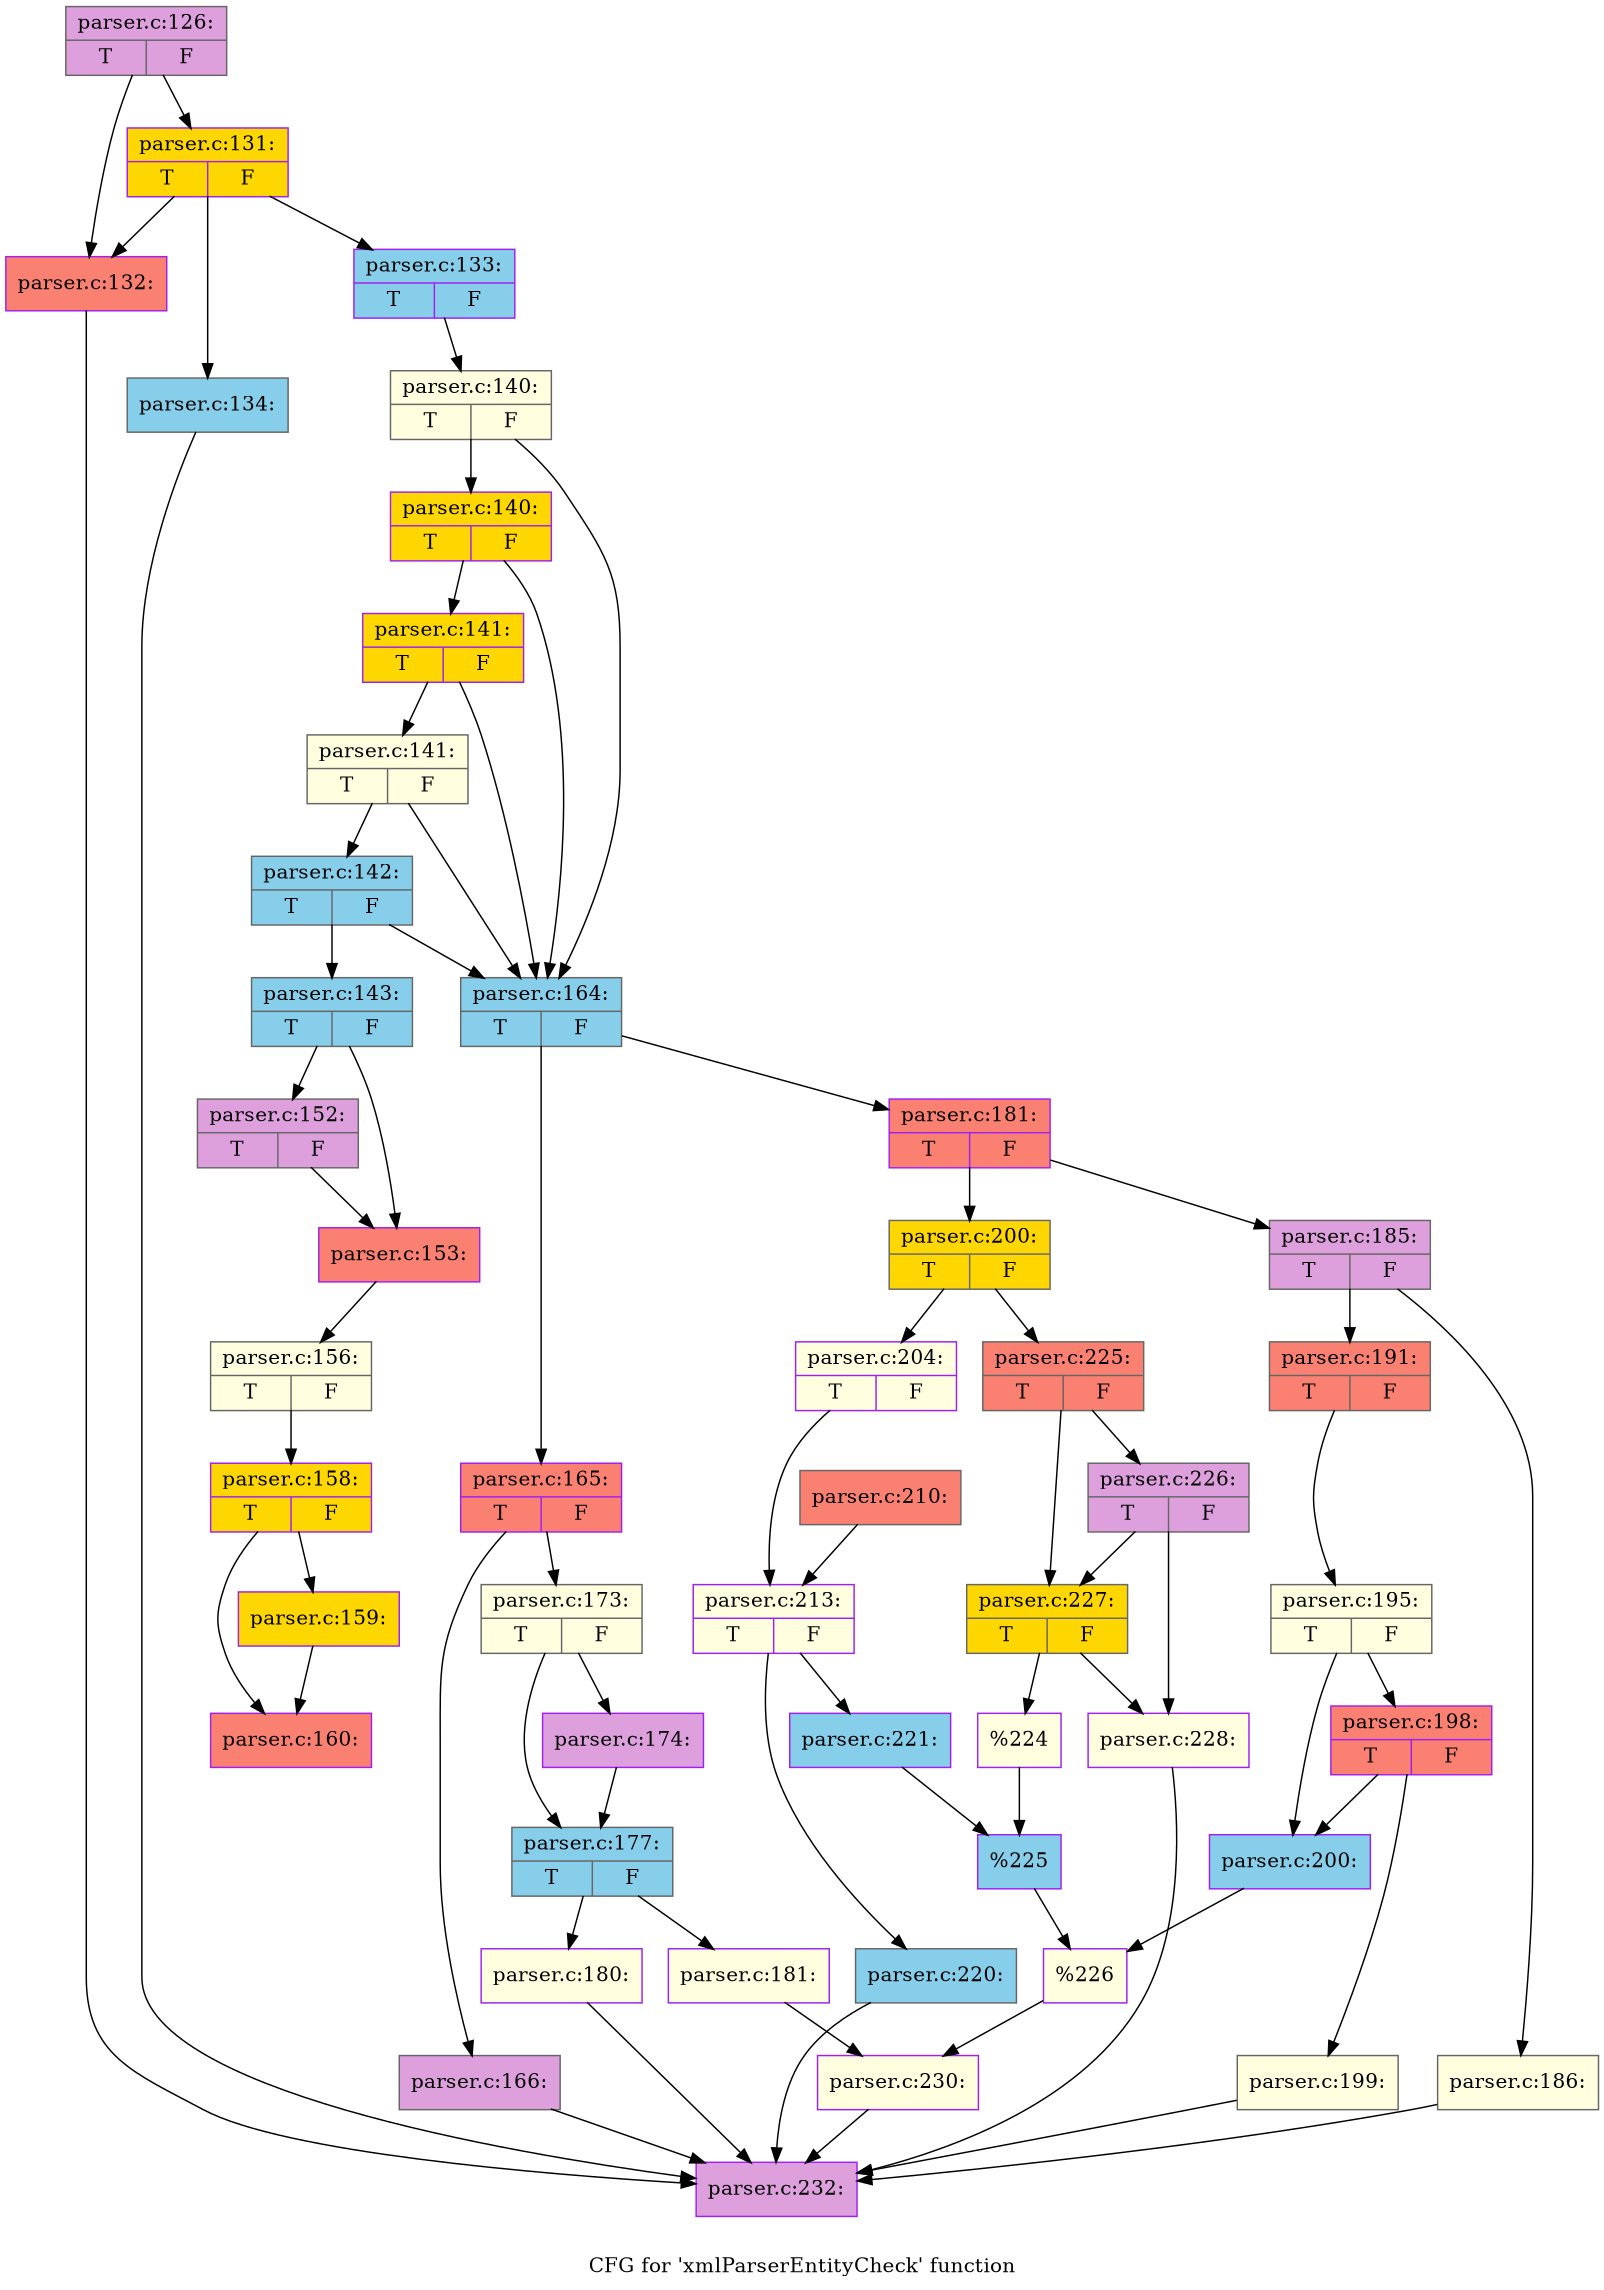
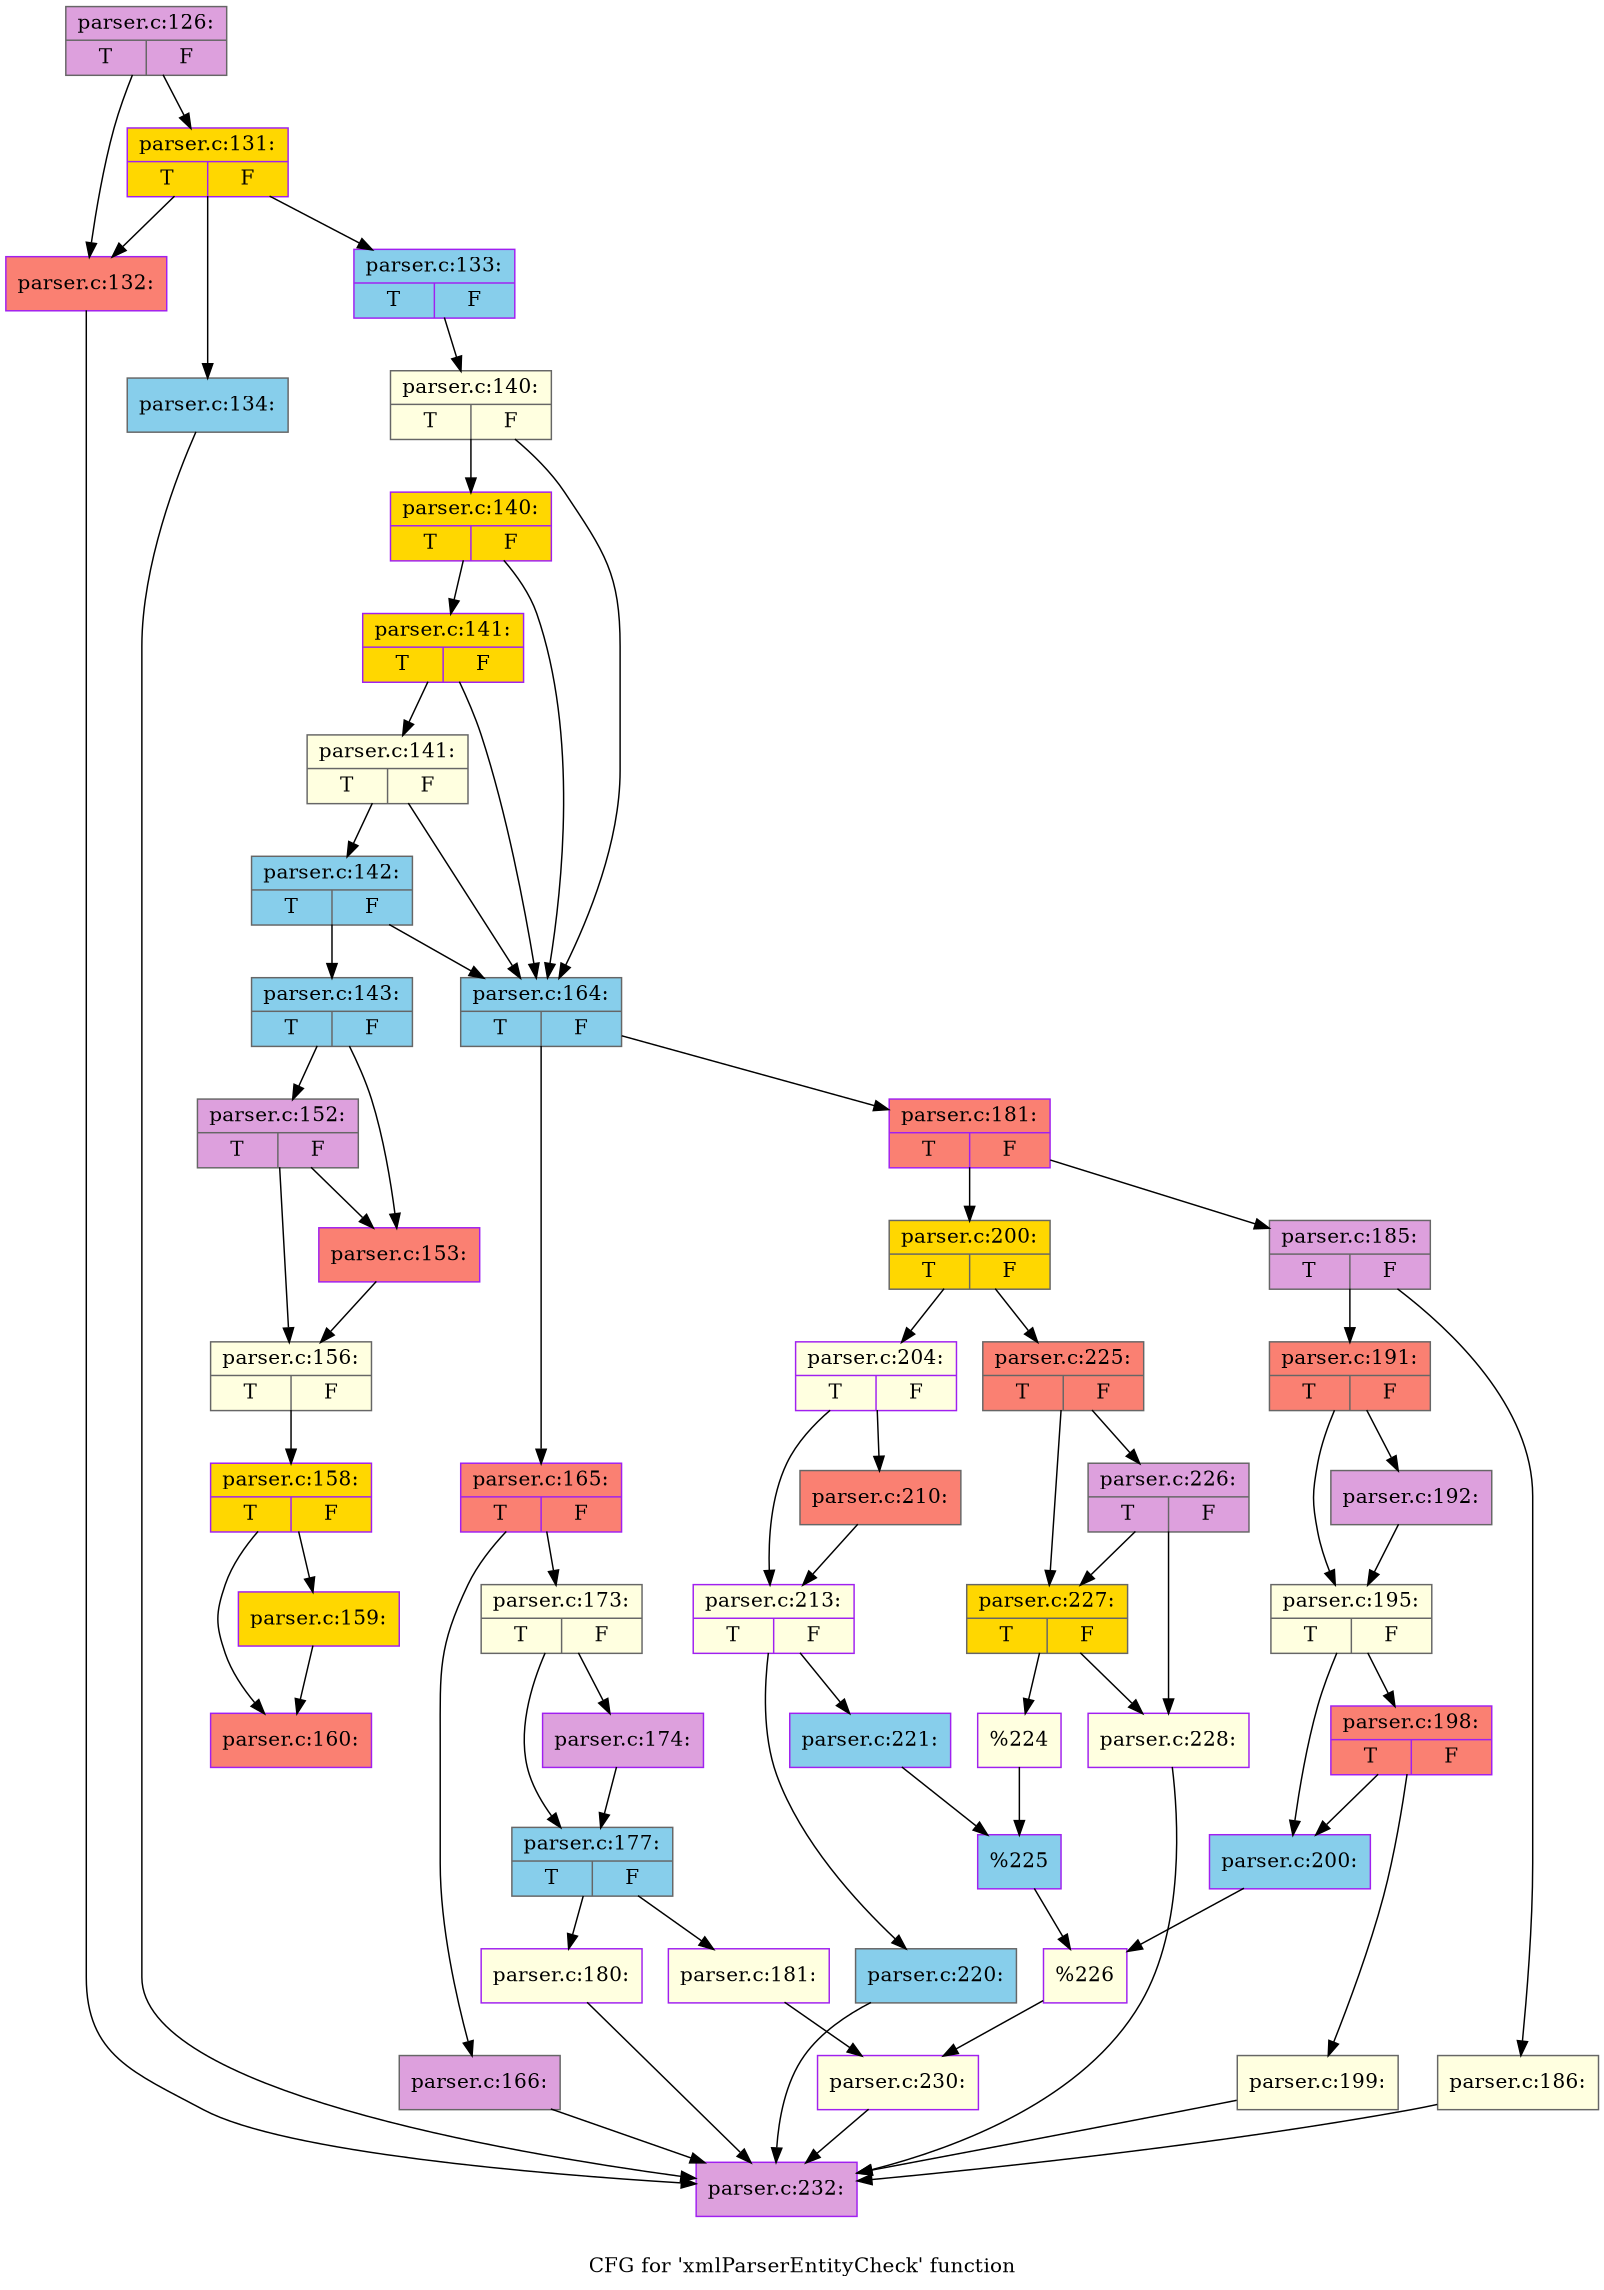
none -> (284, 1247)
none -> (878, 1433)
none -> (1411, 1498)
